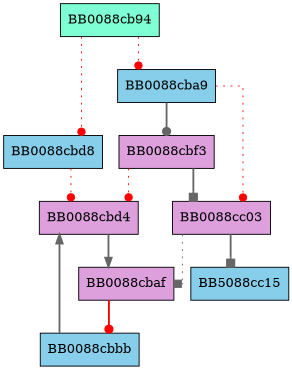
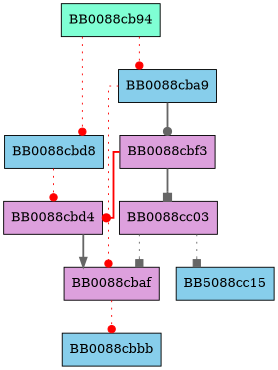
(243, 126) -> (108, 150)
(129, 181) -> (113, 184)
(231, 246) -> (197, 246)
(59, 288) -> none
(109, 313) -> (112, 313)
